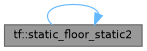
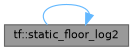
(73, 36) -> (67, 36)
